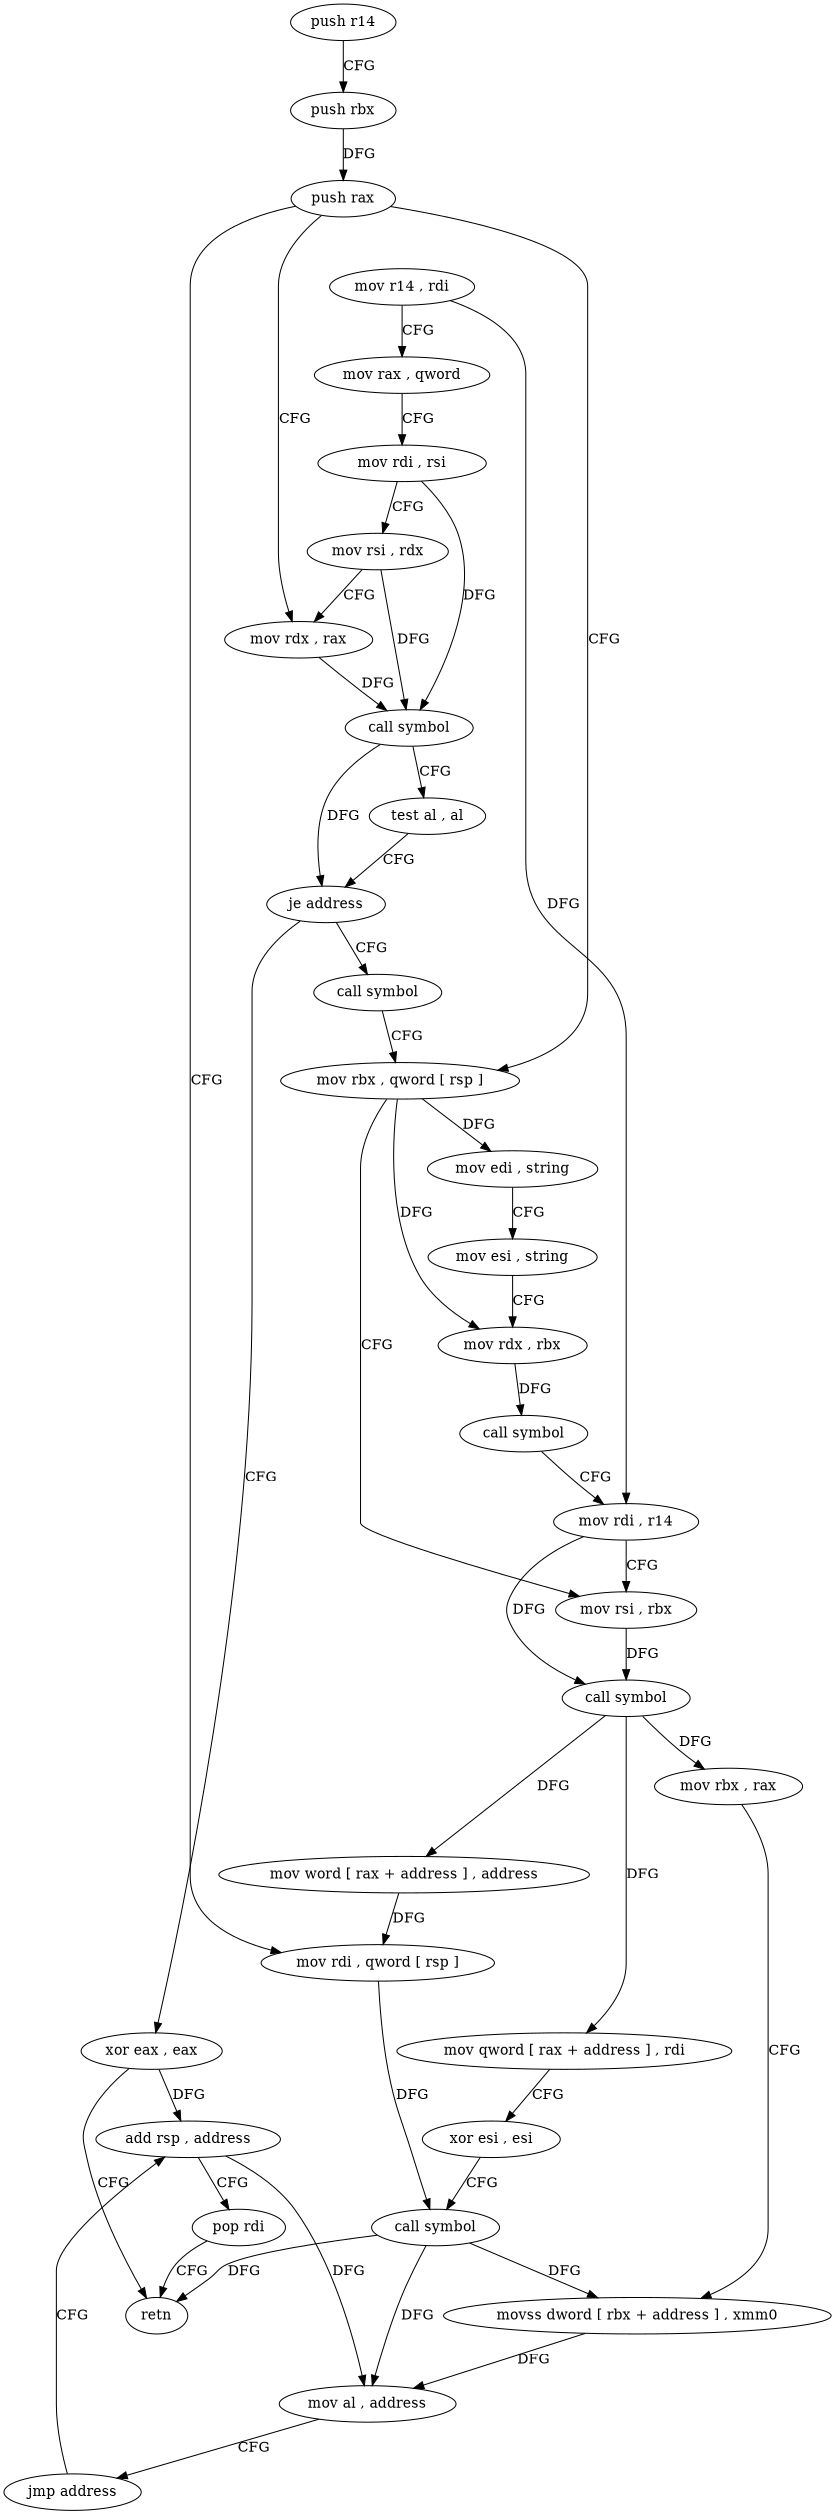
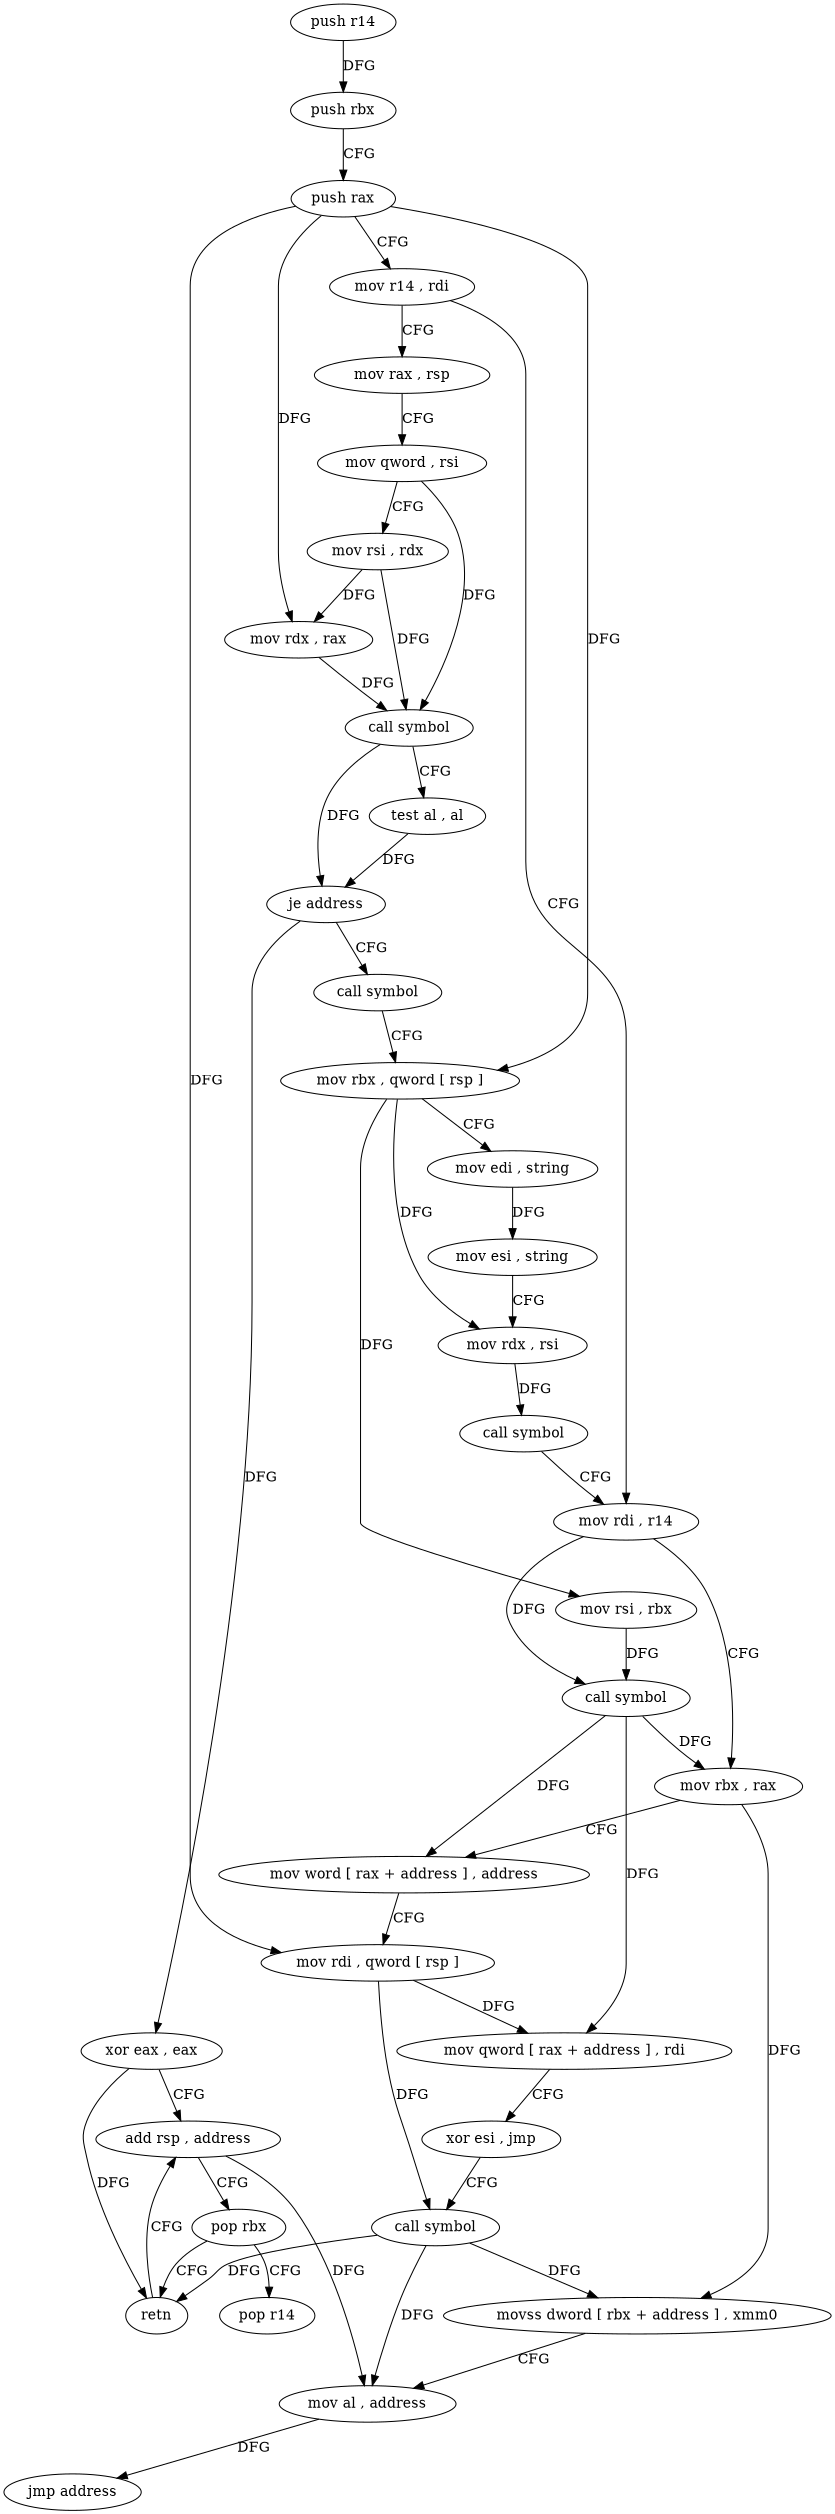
(360, 66) -> (360, 66)
(360, 155) -> (360, 155)
none -> (370, 238)
(402, 375) -> (402, 375)
(295, 419) -> (295, 419)
(402, 463) -> (402, 463)
(360, 596) -> (360, 596)
(604, 640) -> (604, 640)
(399, 860) -> (399, 860)
(564, 904) -> (564, 904)
(207, 1081) -> (207, 1081)
(479, 1125) -> (479, 1125)
(529, 1213) -> (529, 1213)
(377, 1345) -> (377, 1345)
(513, 1345) -> (513, 1345)
(261, 1478) -> (261, 1478)
(626, 1561) -> (723, 1636)
none -> (578, 1828)
(409, 1919) -> (409, 1919)
none -> (466, 2005)
(785, 2051) -> (785, 2051)
(189, 2095) -> (189, 2095)
(491, 2139) -> (491, 2139)
(114, 2183) -> (114, 2183)
(239, 2228) -> (239, 2228)
(56, 2298) -> (147, 2230)
none -> (267, 2316)
(534, 2360) -> (534, 2360)
(254, 2448) -> (254, 2448)
